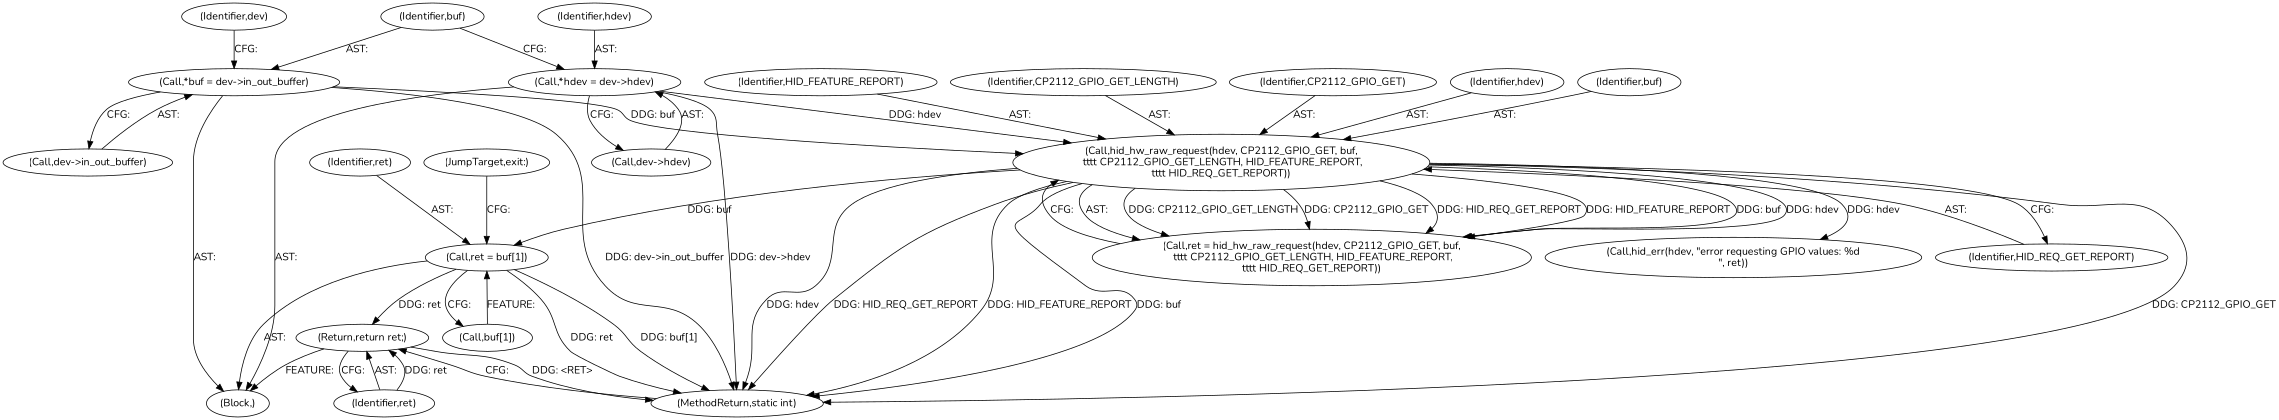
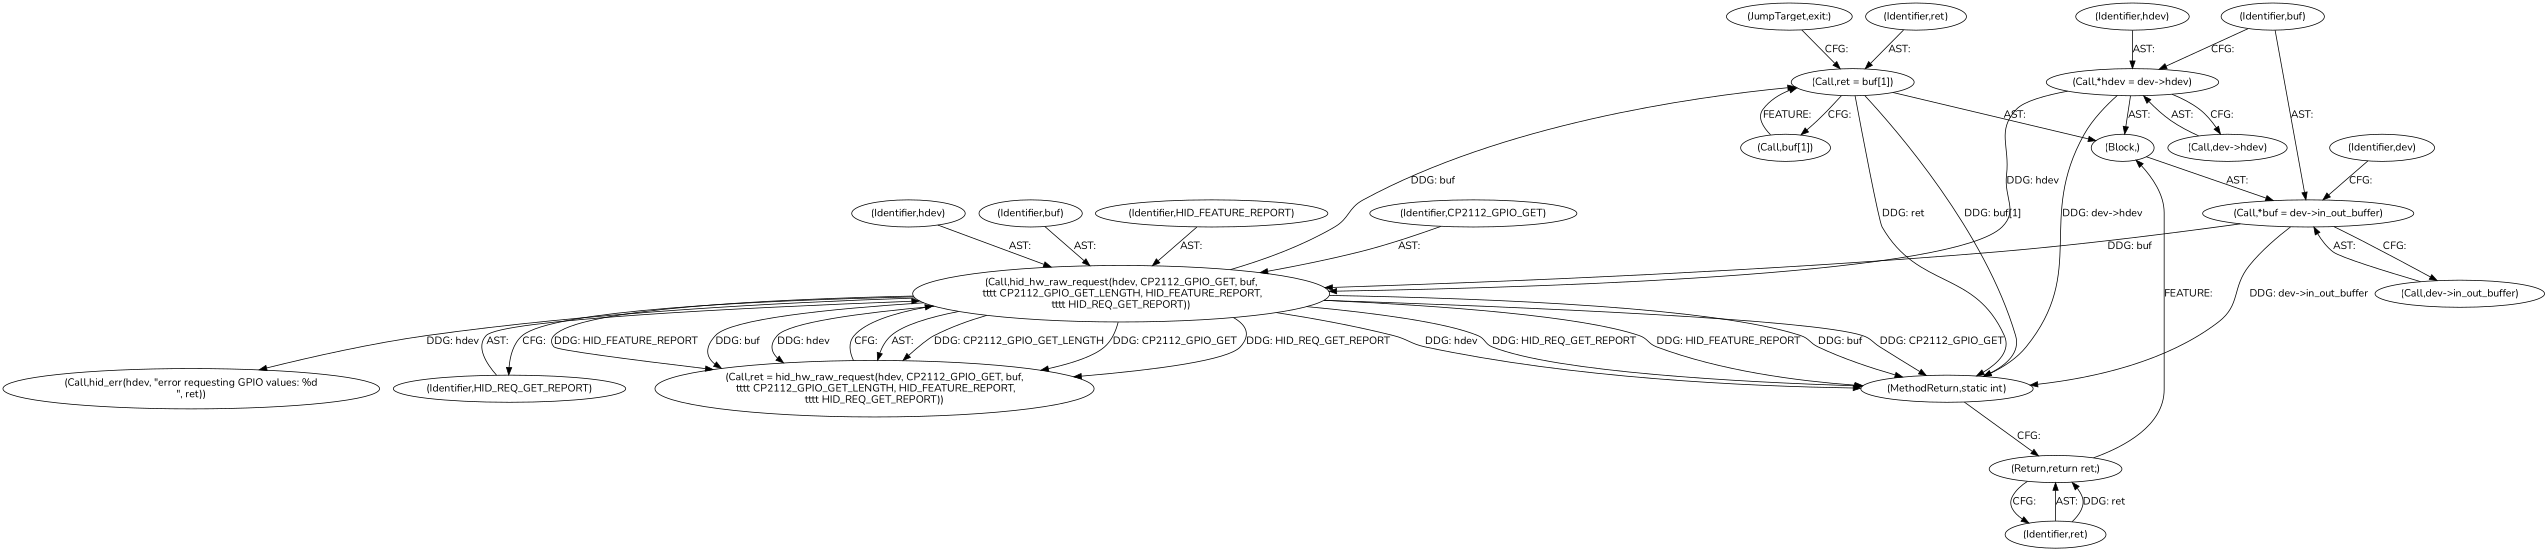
(1083, 82) -> none
(193, 241) -> (2206, 177)
(414, 289) -> none
(527, 374) -> none
